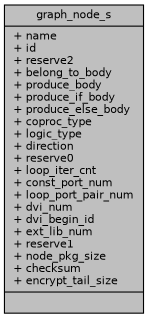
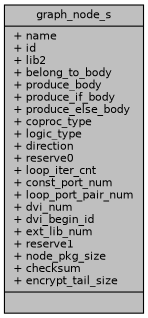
(44, 61) -> (30, 61)
